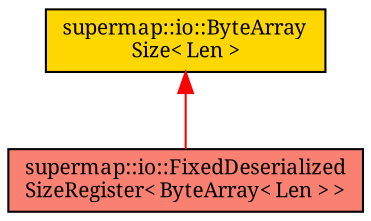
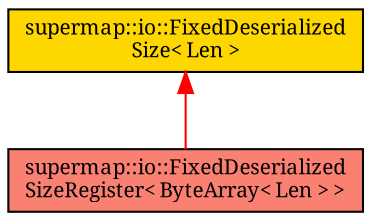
(186, 41) -> (186, 41)
